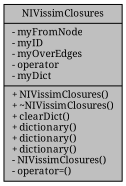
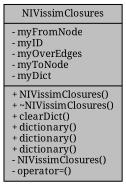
(36, 65) -> (41, 65)
